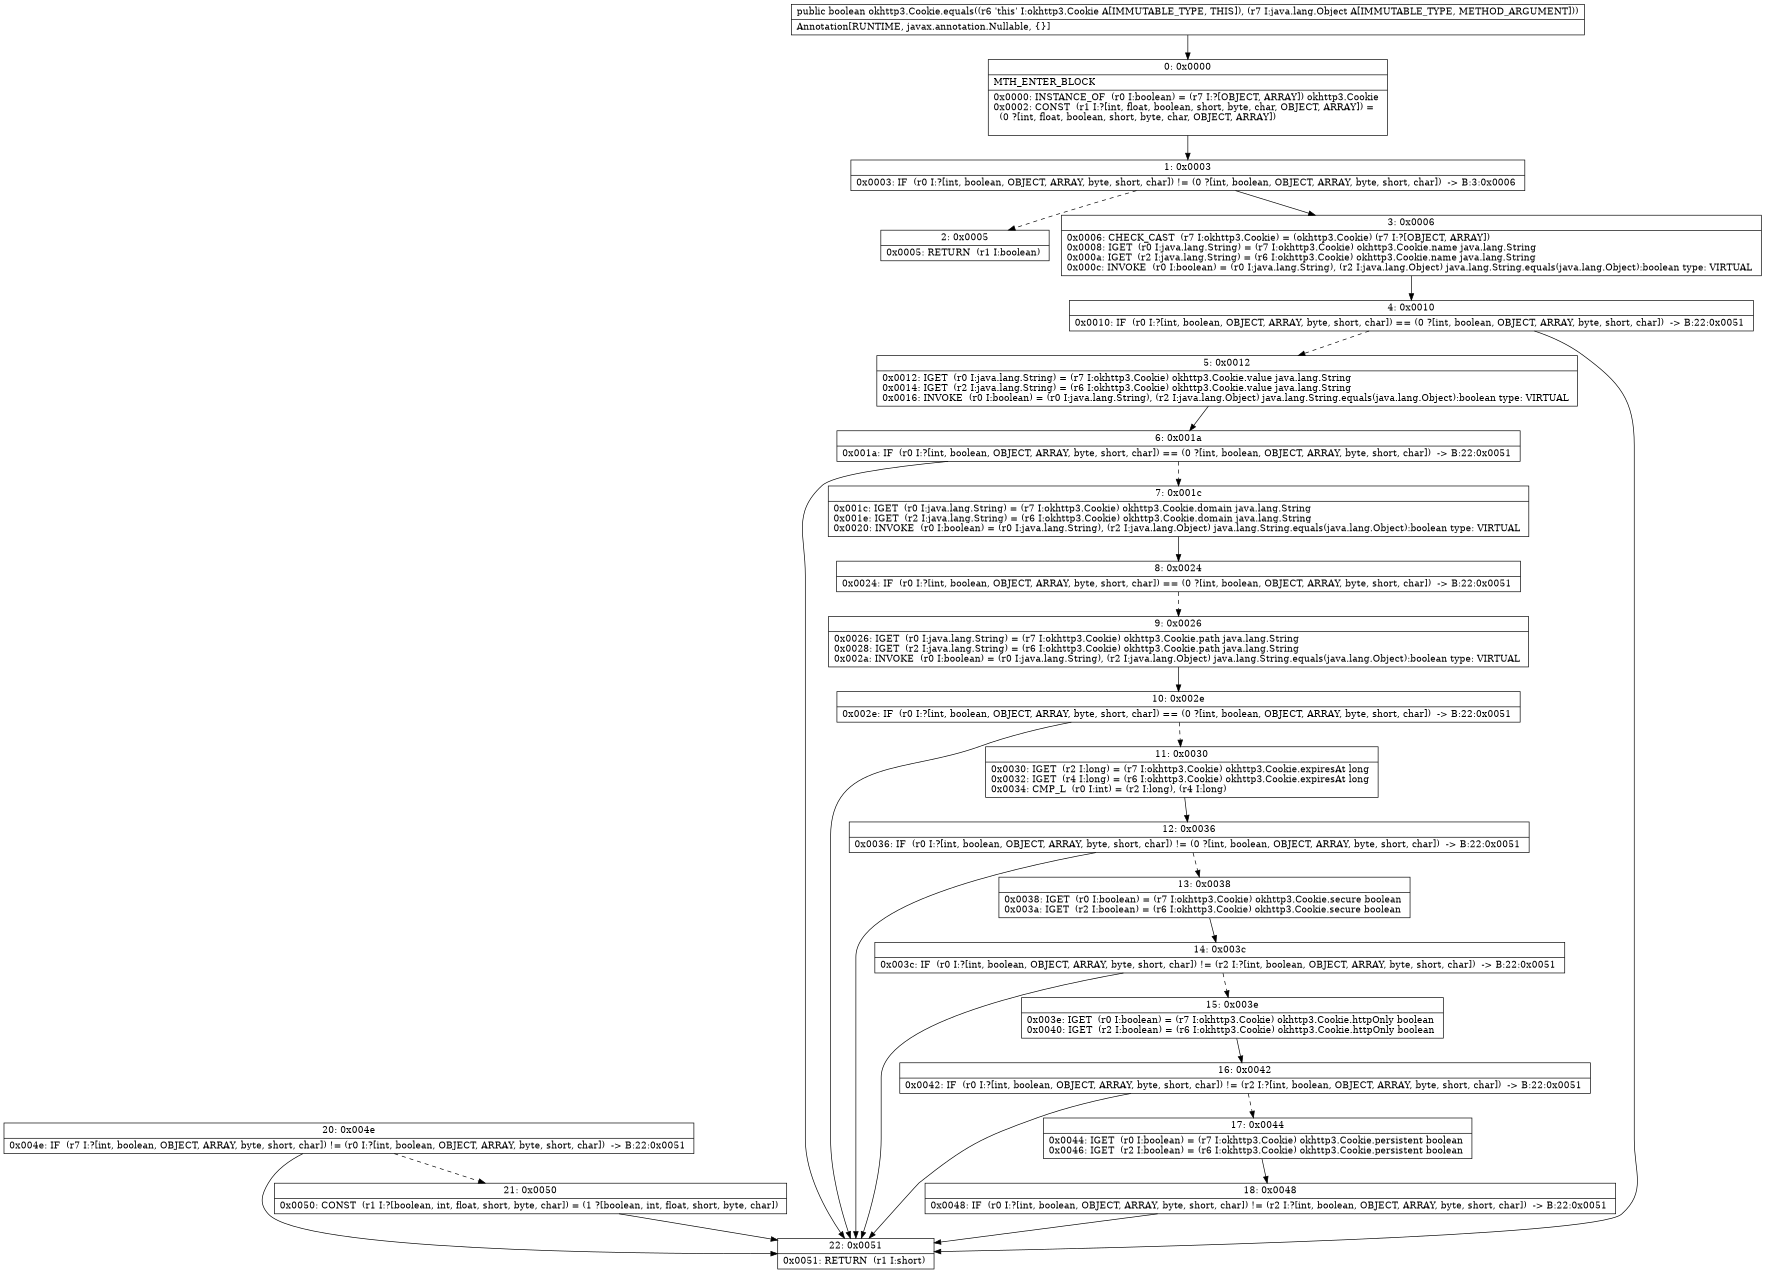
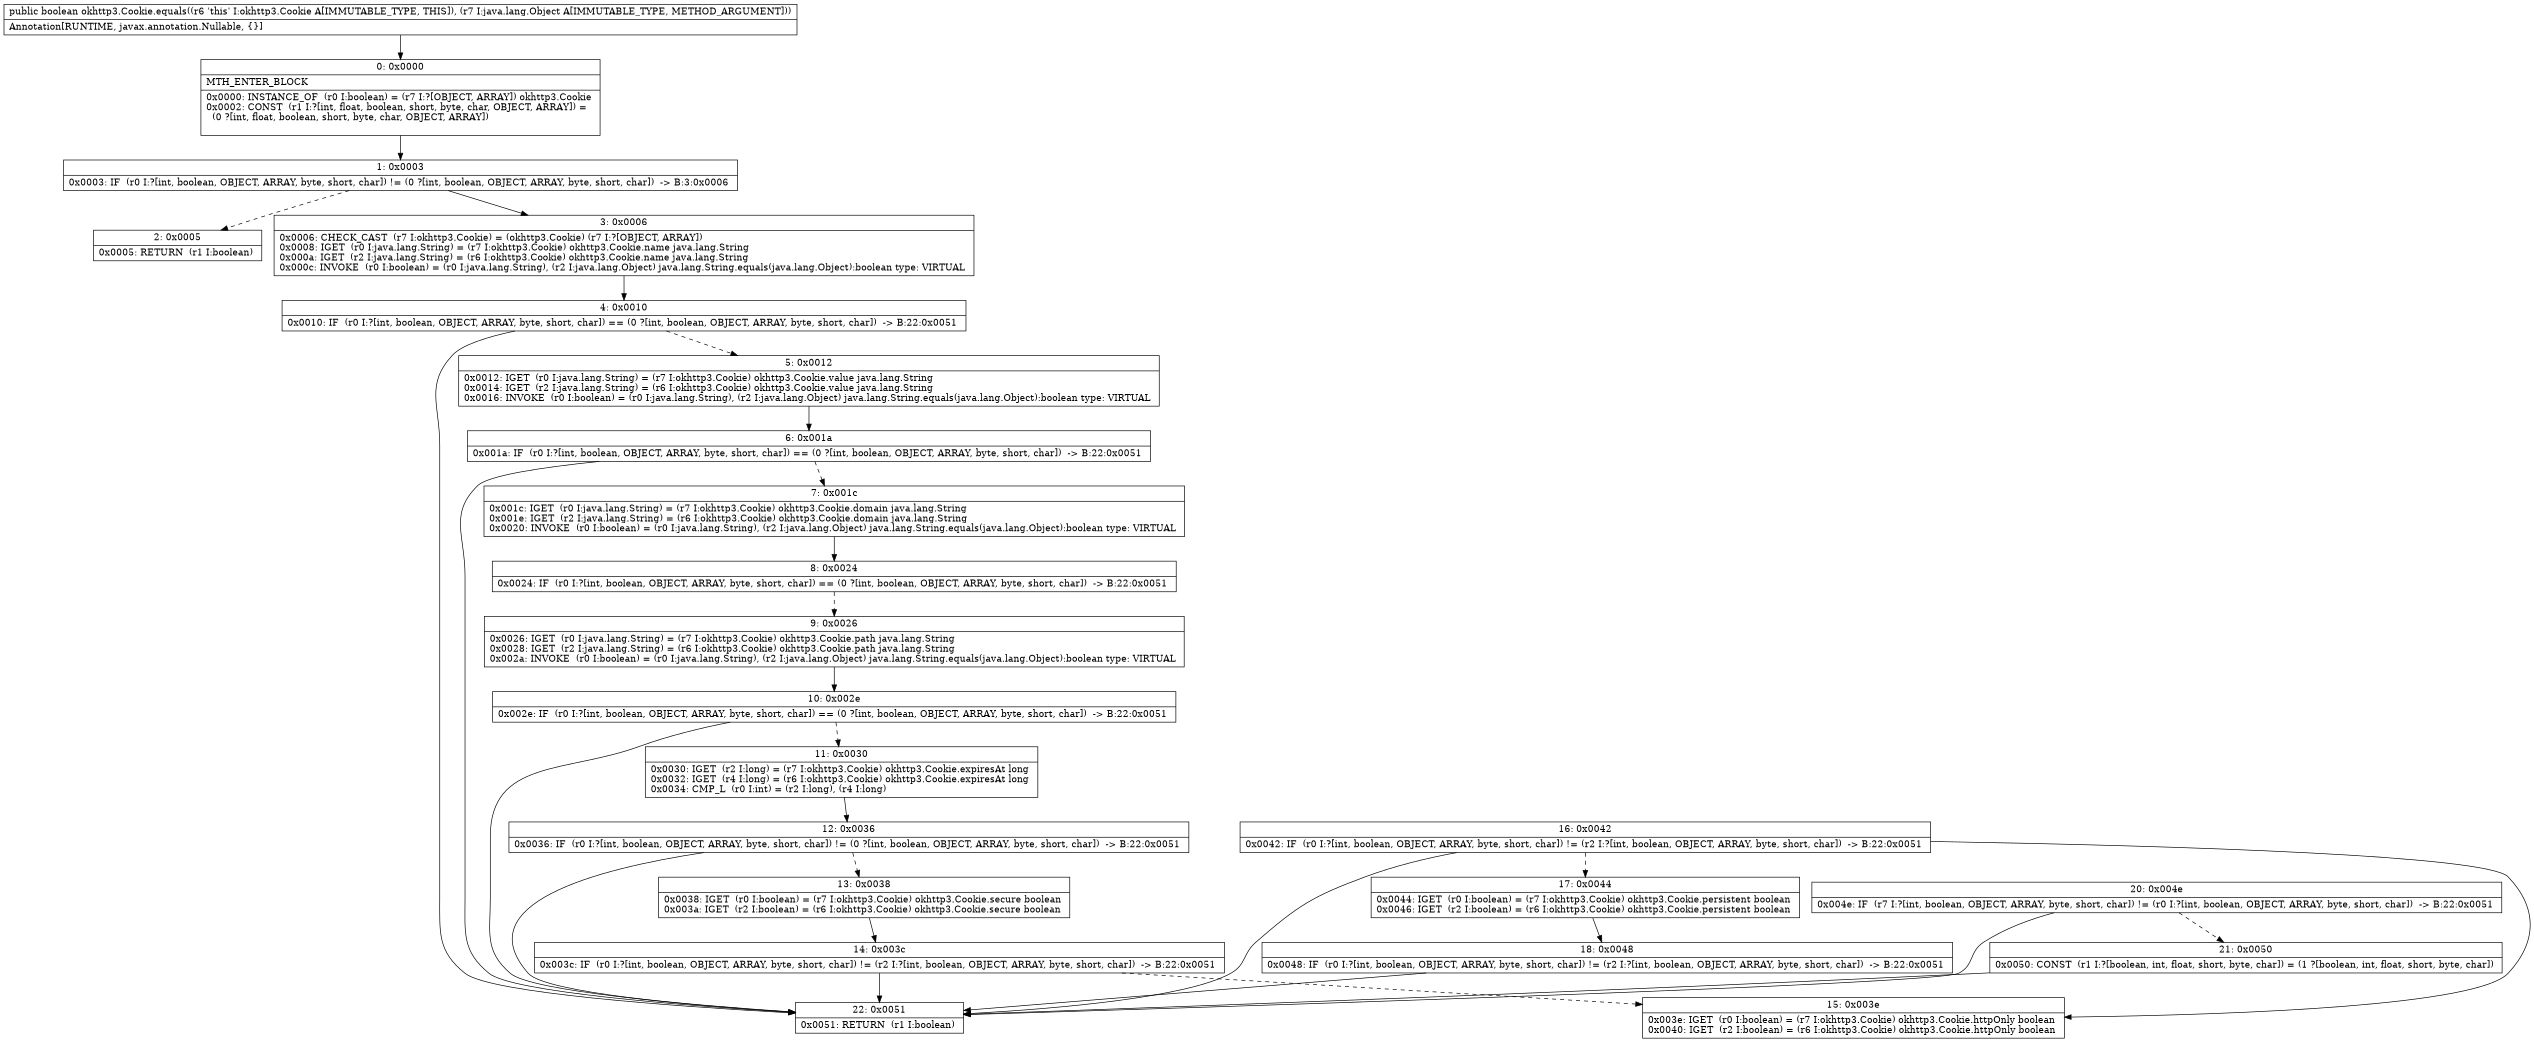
(1239, 1047) -> (2494, 872)
(856, 1261) -> (879, 1025)
